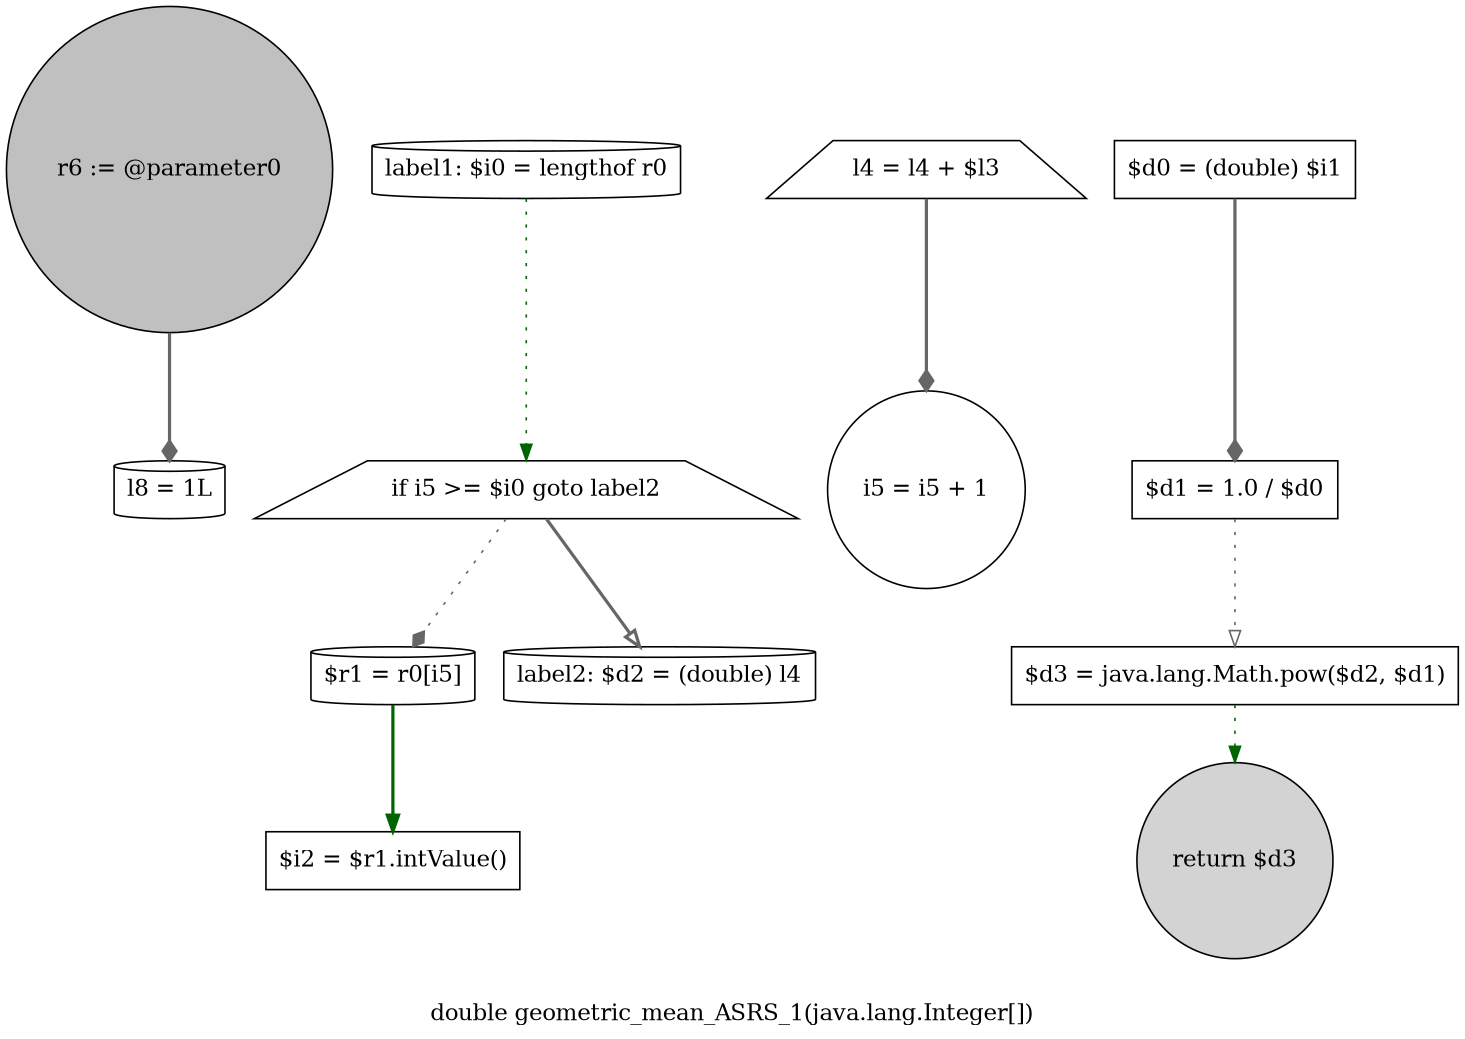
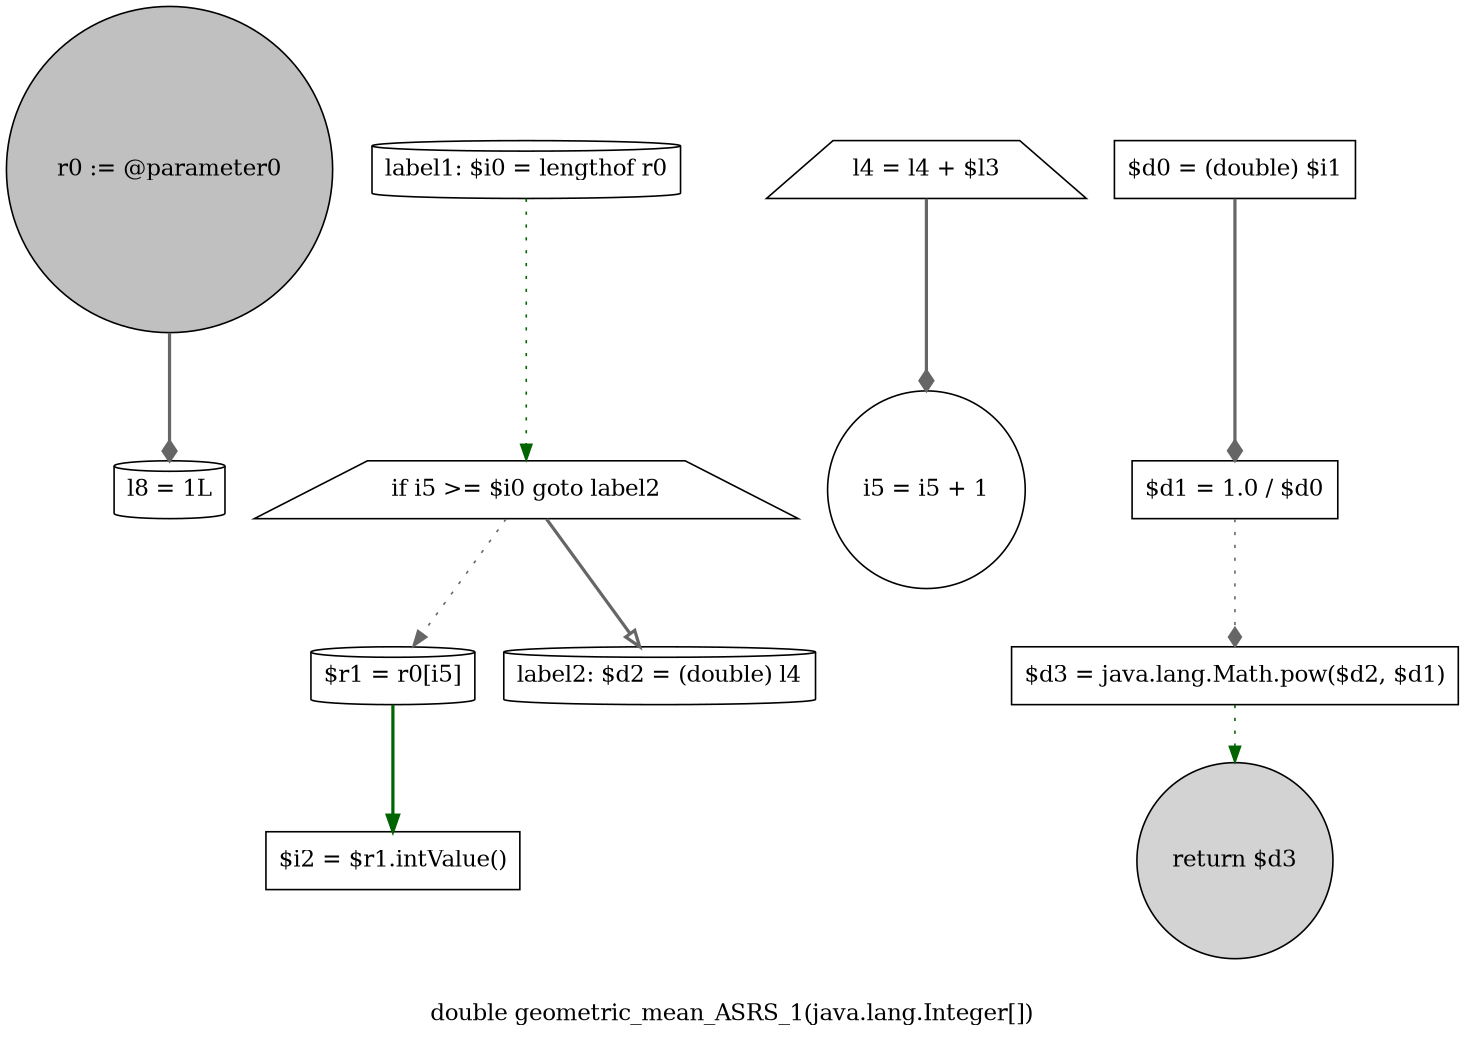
(170, 170) -> (170, 170)
(1235, 575) -> (1235, 575)
(464, 576) -> (464, 576)
